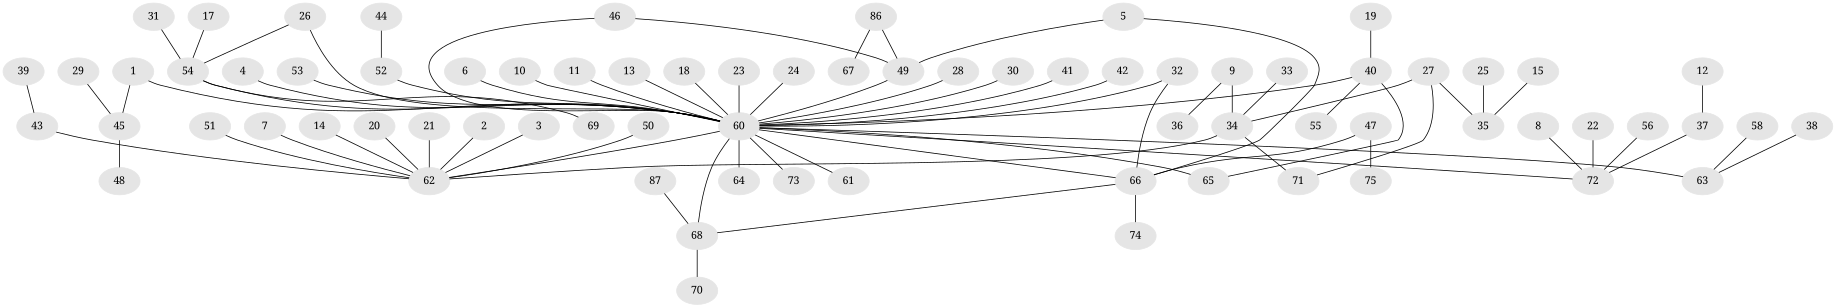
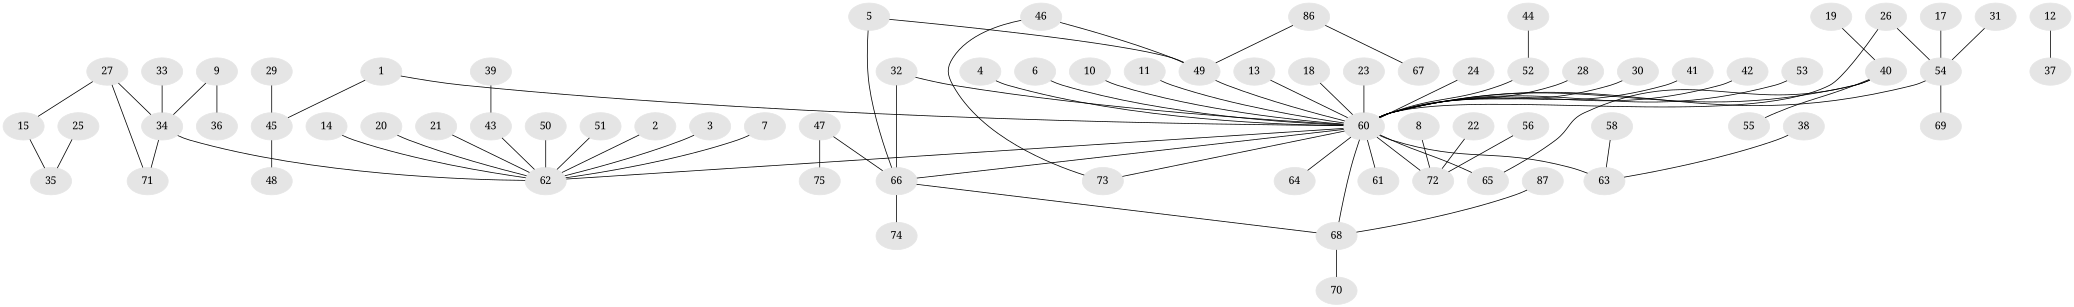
(435, 81) -> (969, 107)
(1456, 99) -> (65, 99)
(1648, 154) -> none
